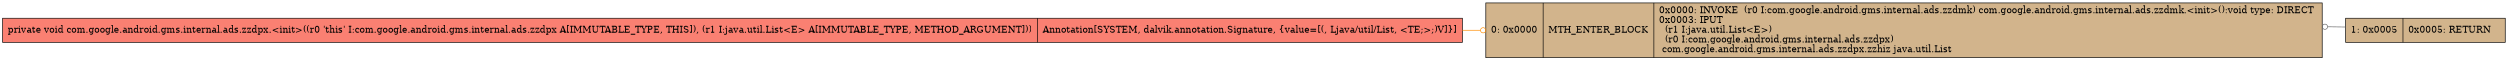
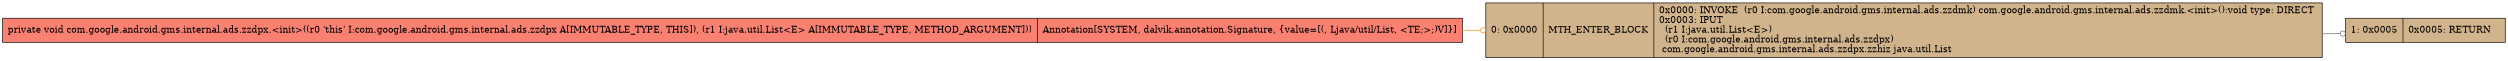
(2337, 27) -> (2331, 34)
